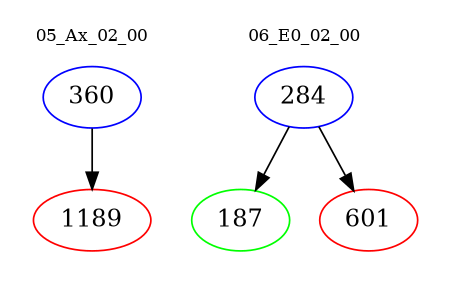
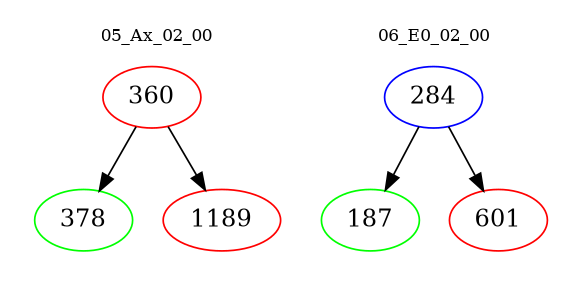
(92, 97) -> (152, 97)
none -> (84, 220)
